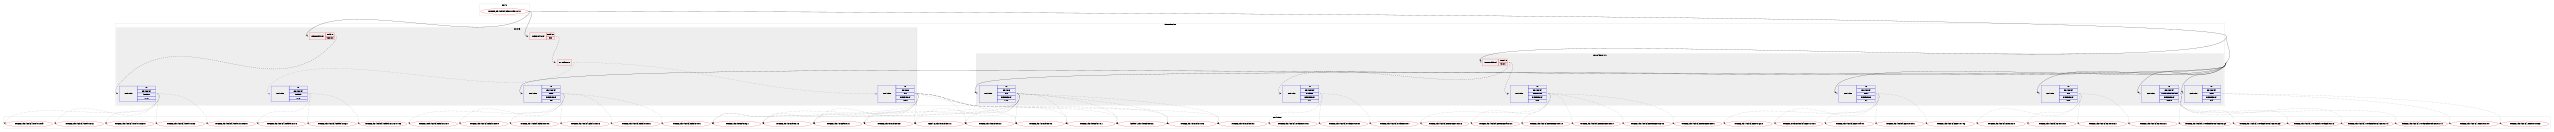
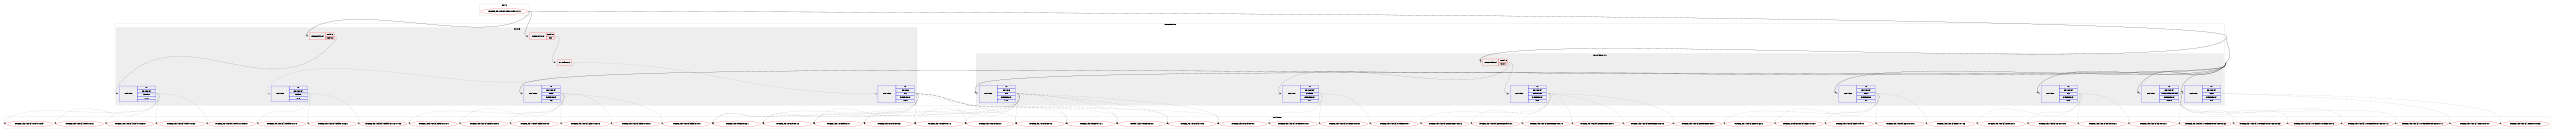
(939, 124) -> (939, 124)
